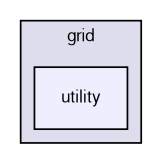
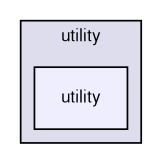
(81, 37) -> (81, 37)
